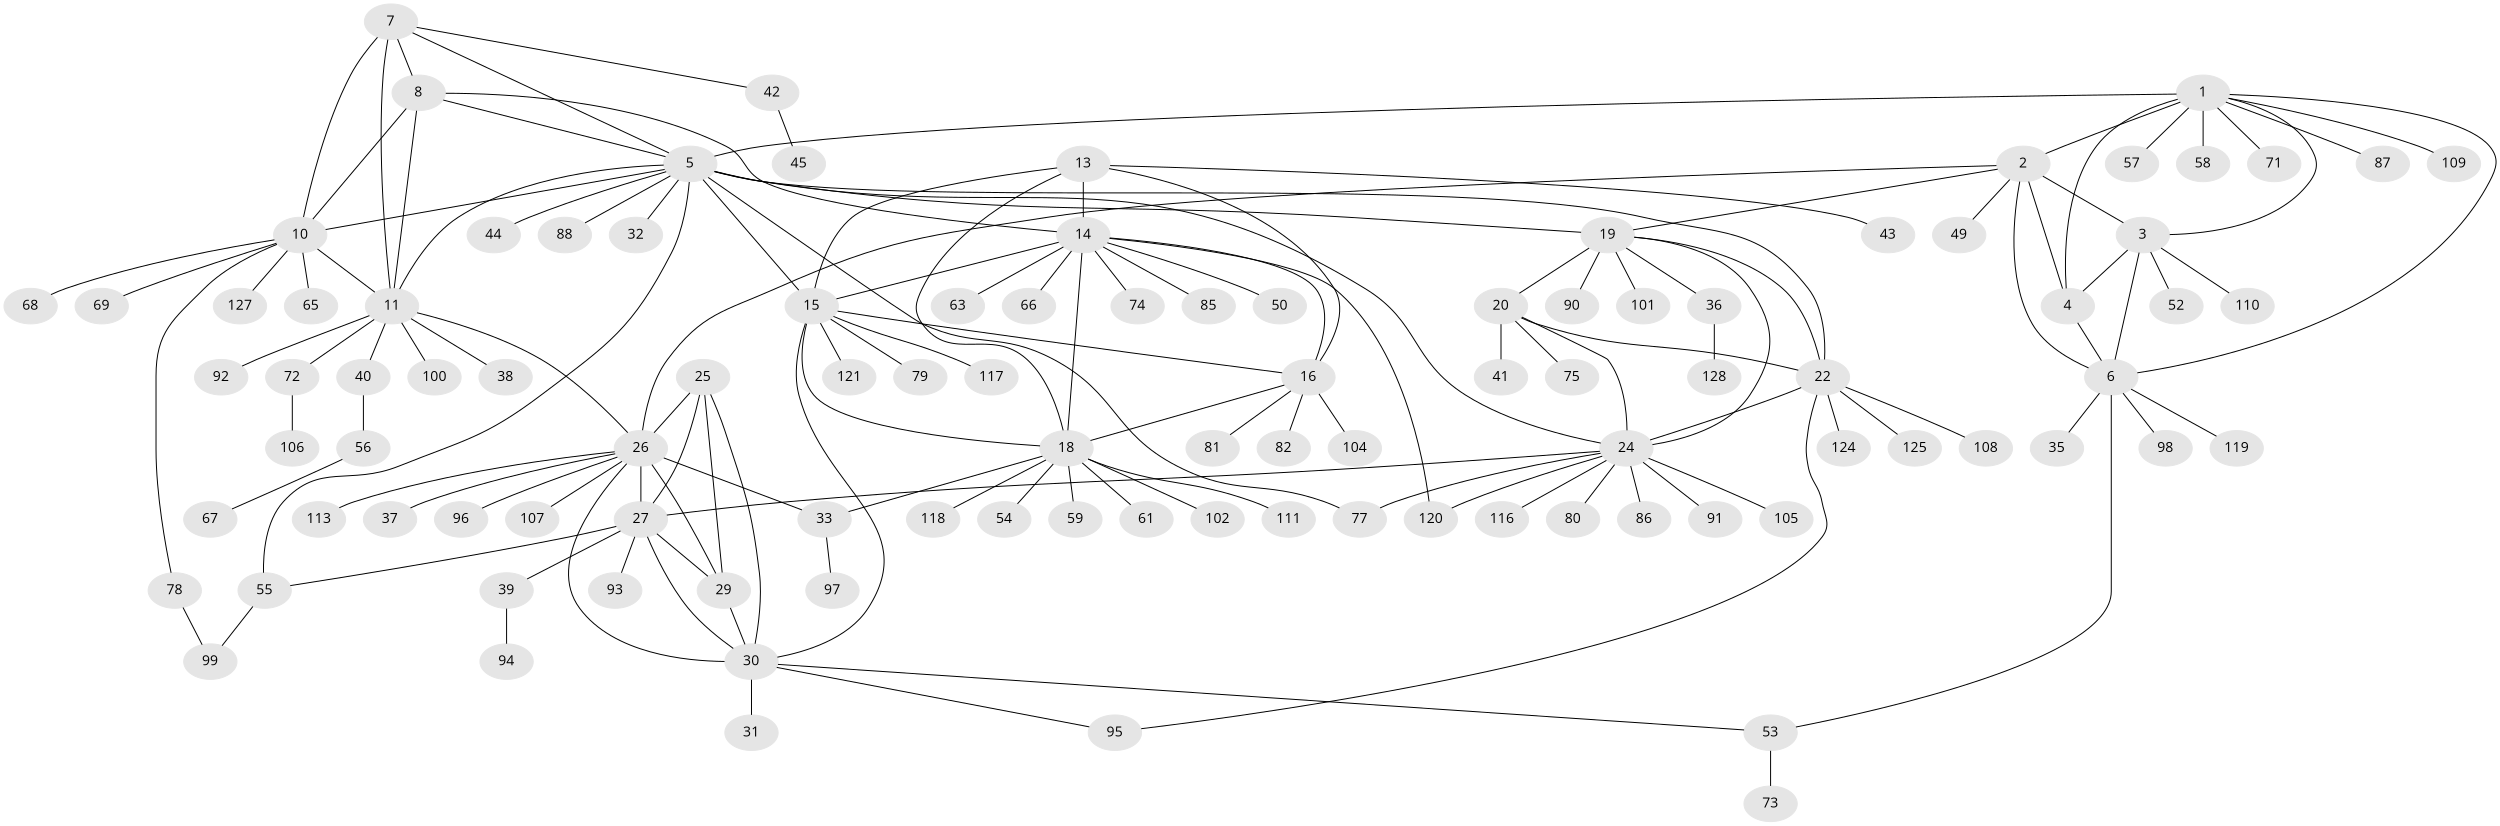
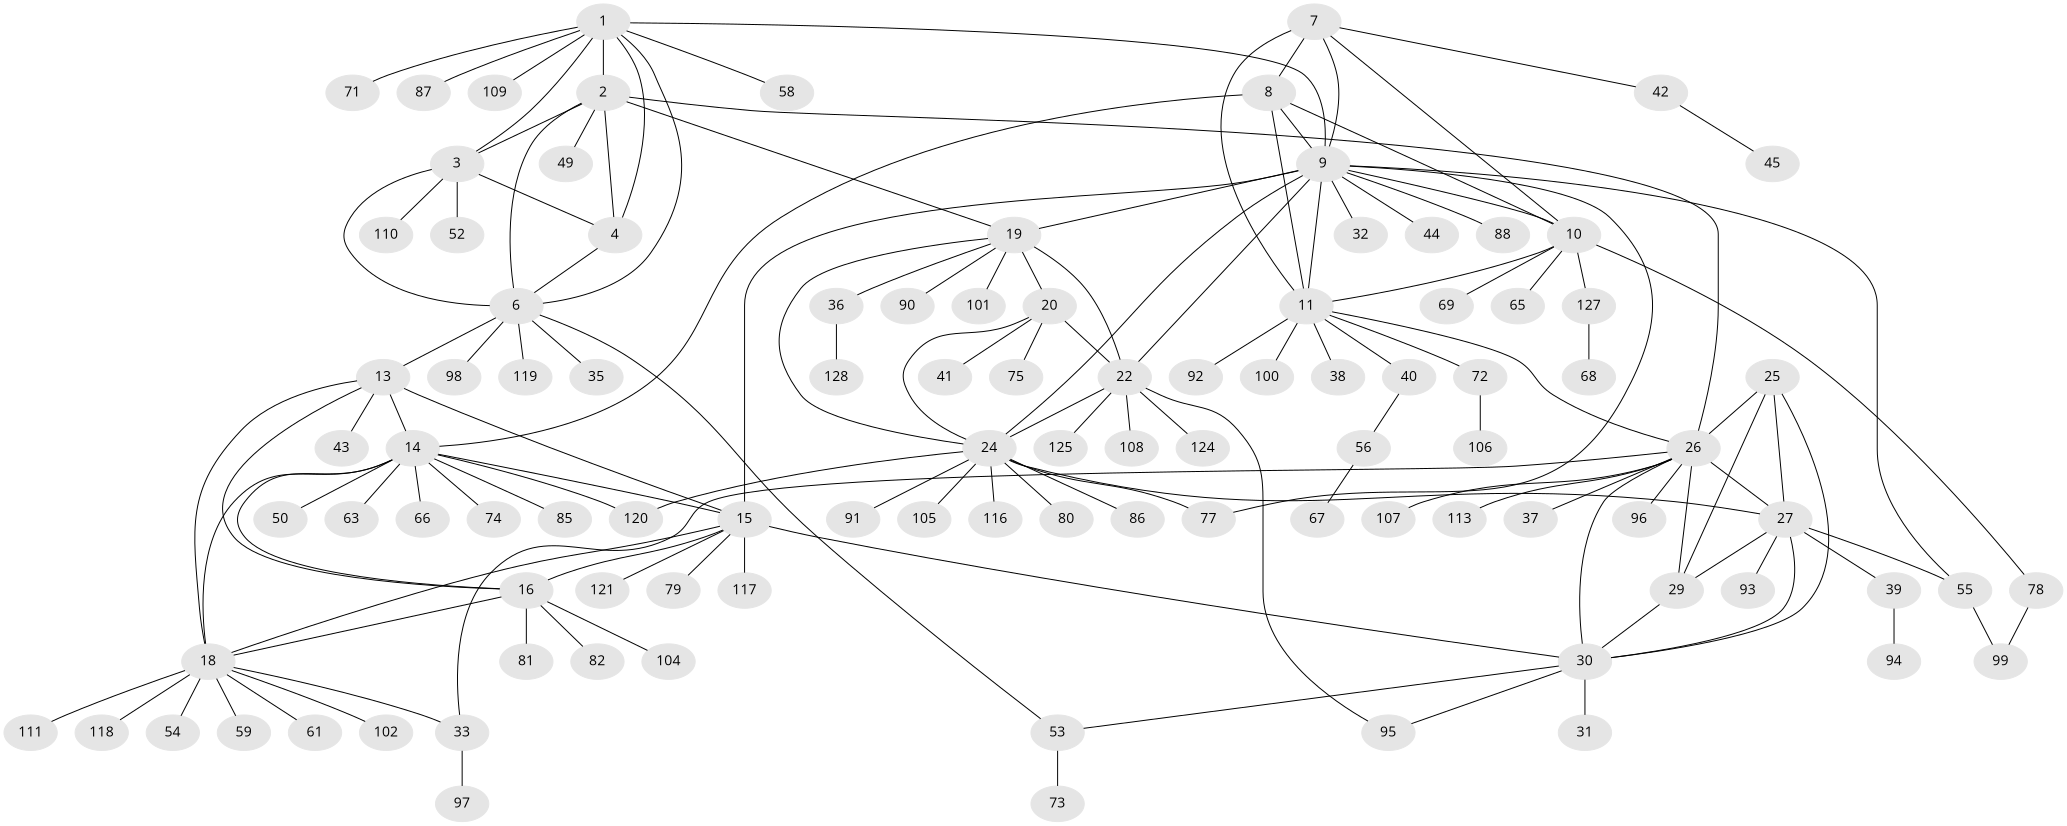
(690, 164) -> (1323, 164)
(2132, 164) -> none
(161, 262) -> (1589, 342)
none -> (450, 342)
